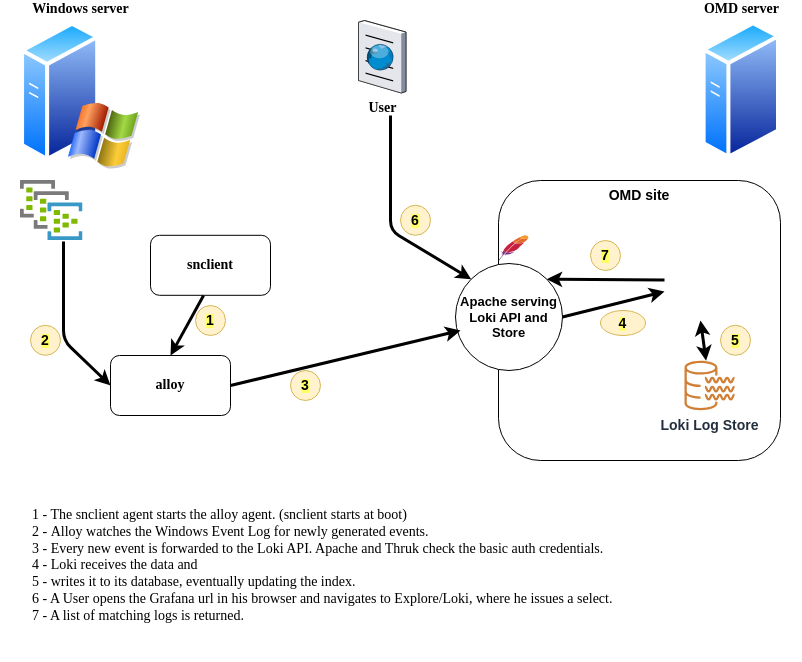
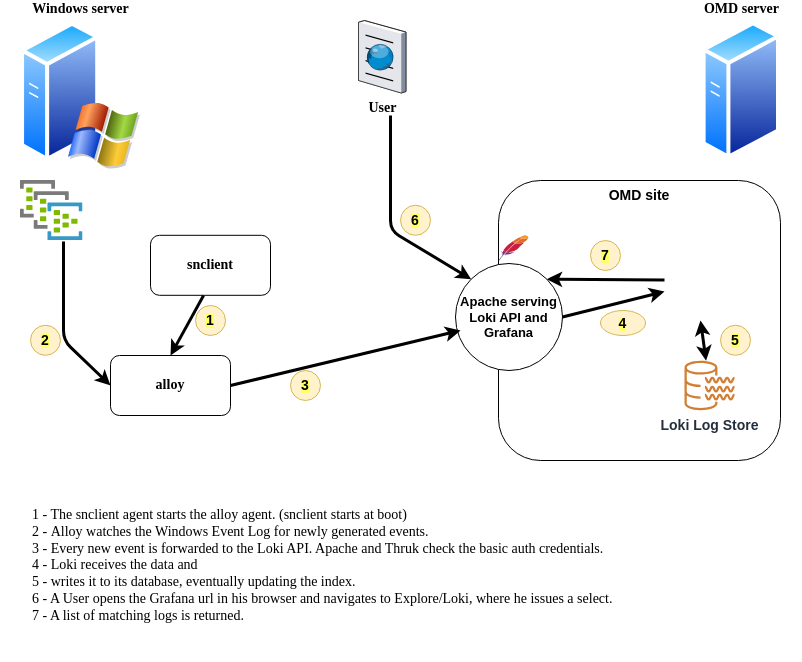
(509, 318) -> (509, 318)
